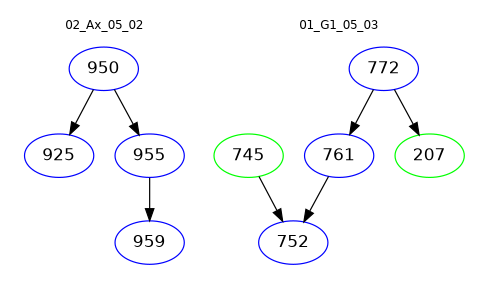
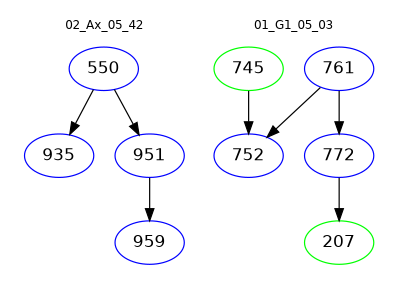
(104, 26) -> (104, 26)
(104, 69) -> (104, 69)
(364, 107) -> (339, 106)
(59, 156) -> (59, 156)
(150, 156) -> (150, 156)
